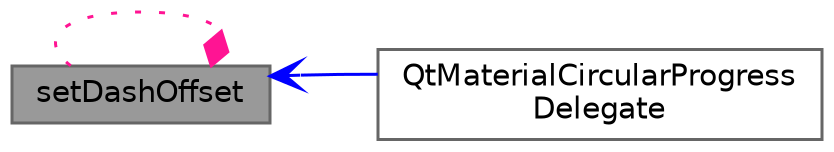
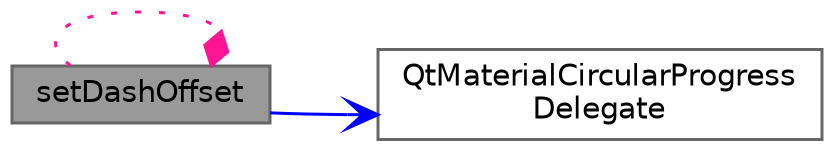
(339, 74) -> (309, 114)
